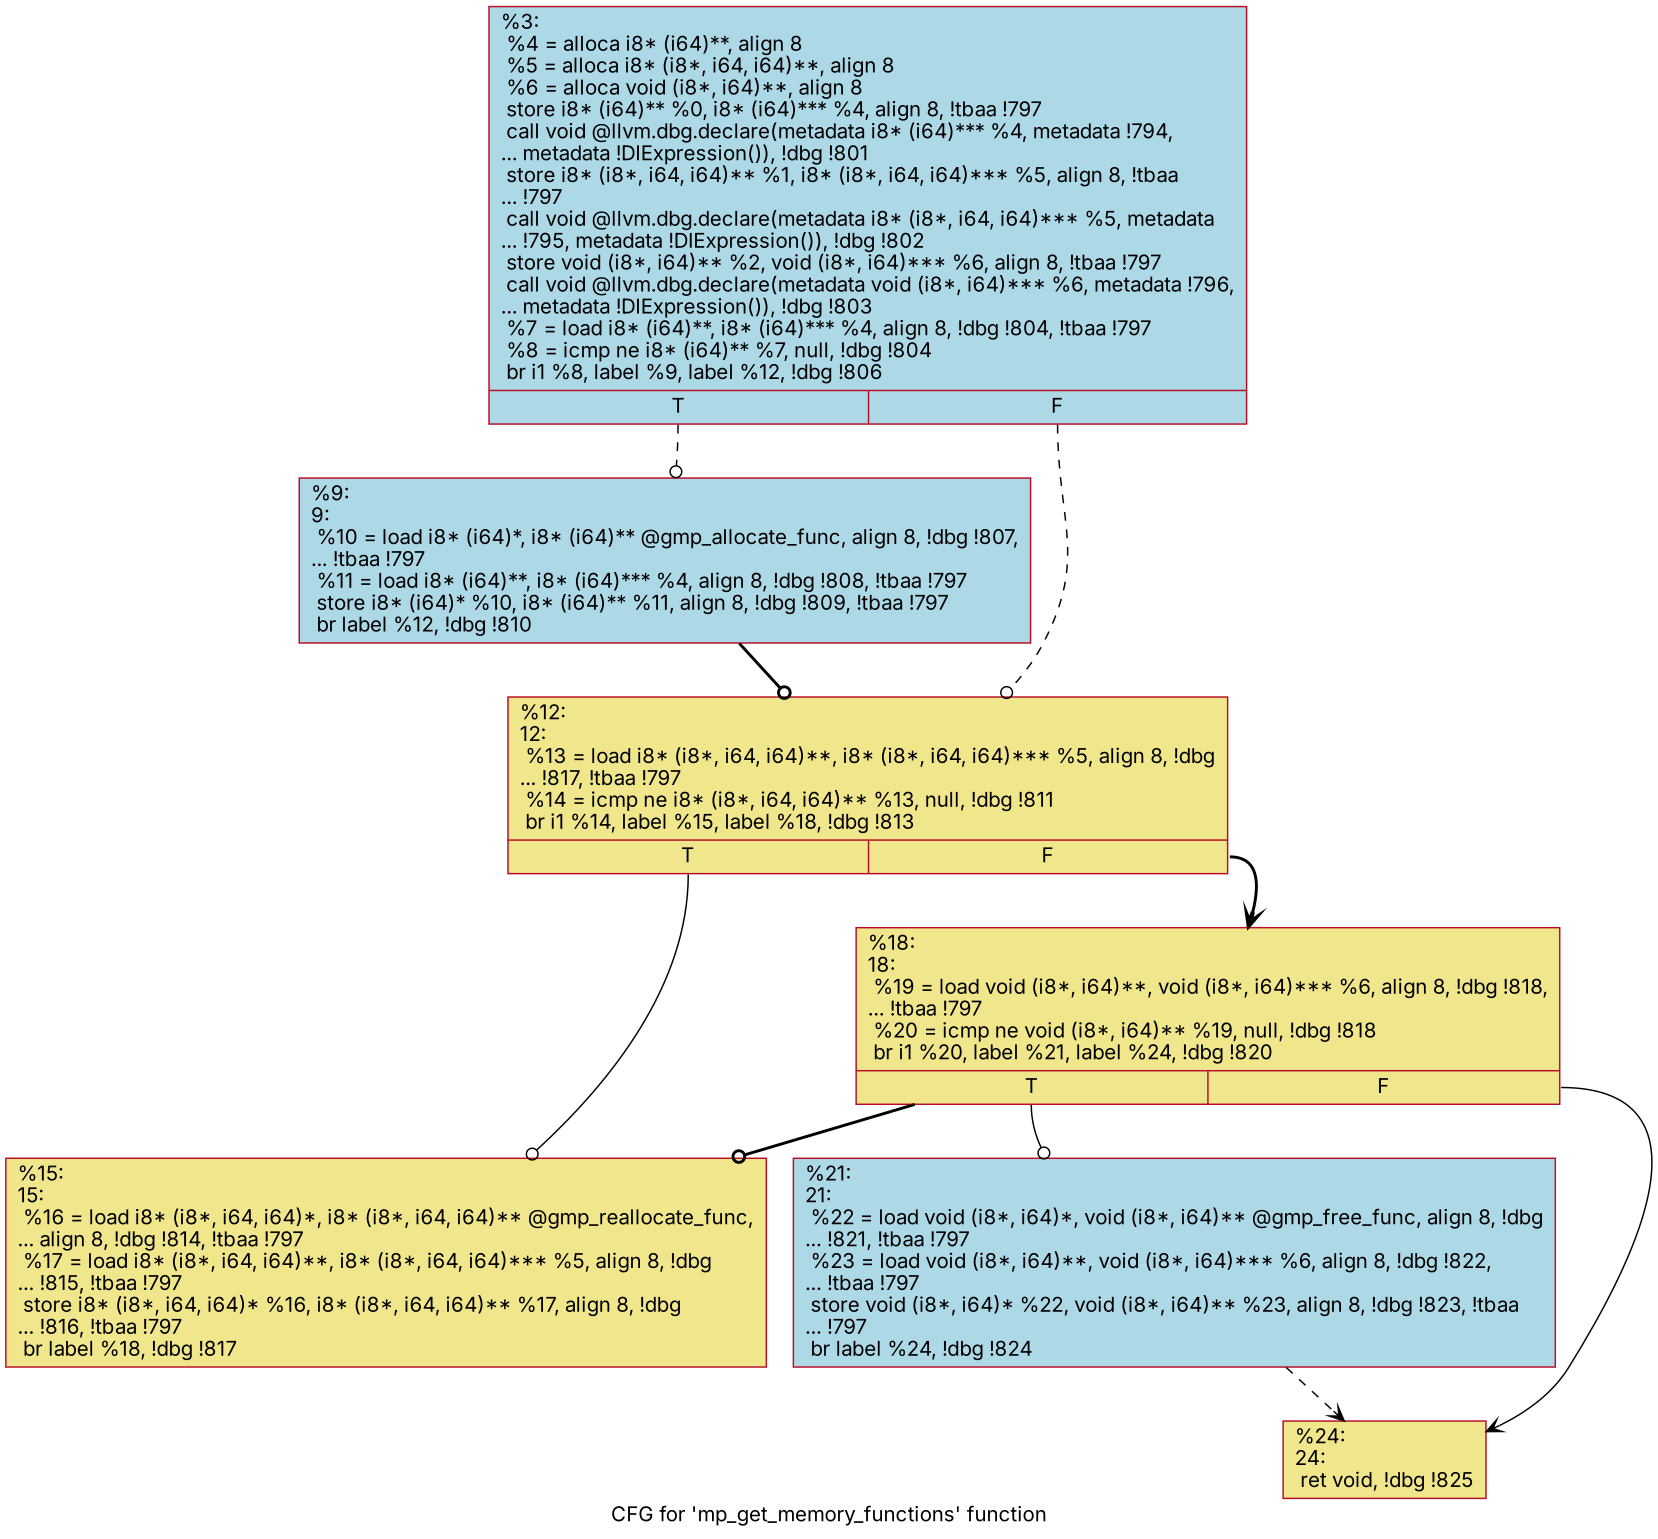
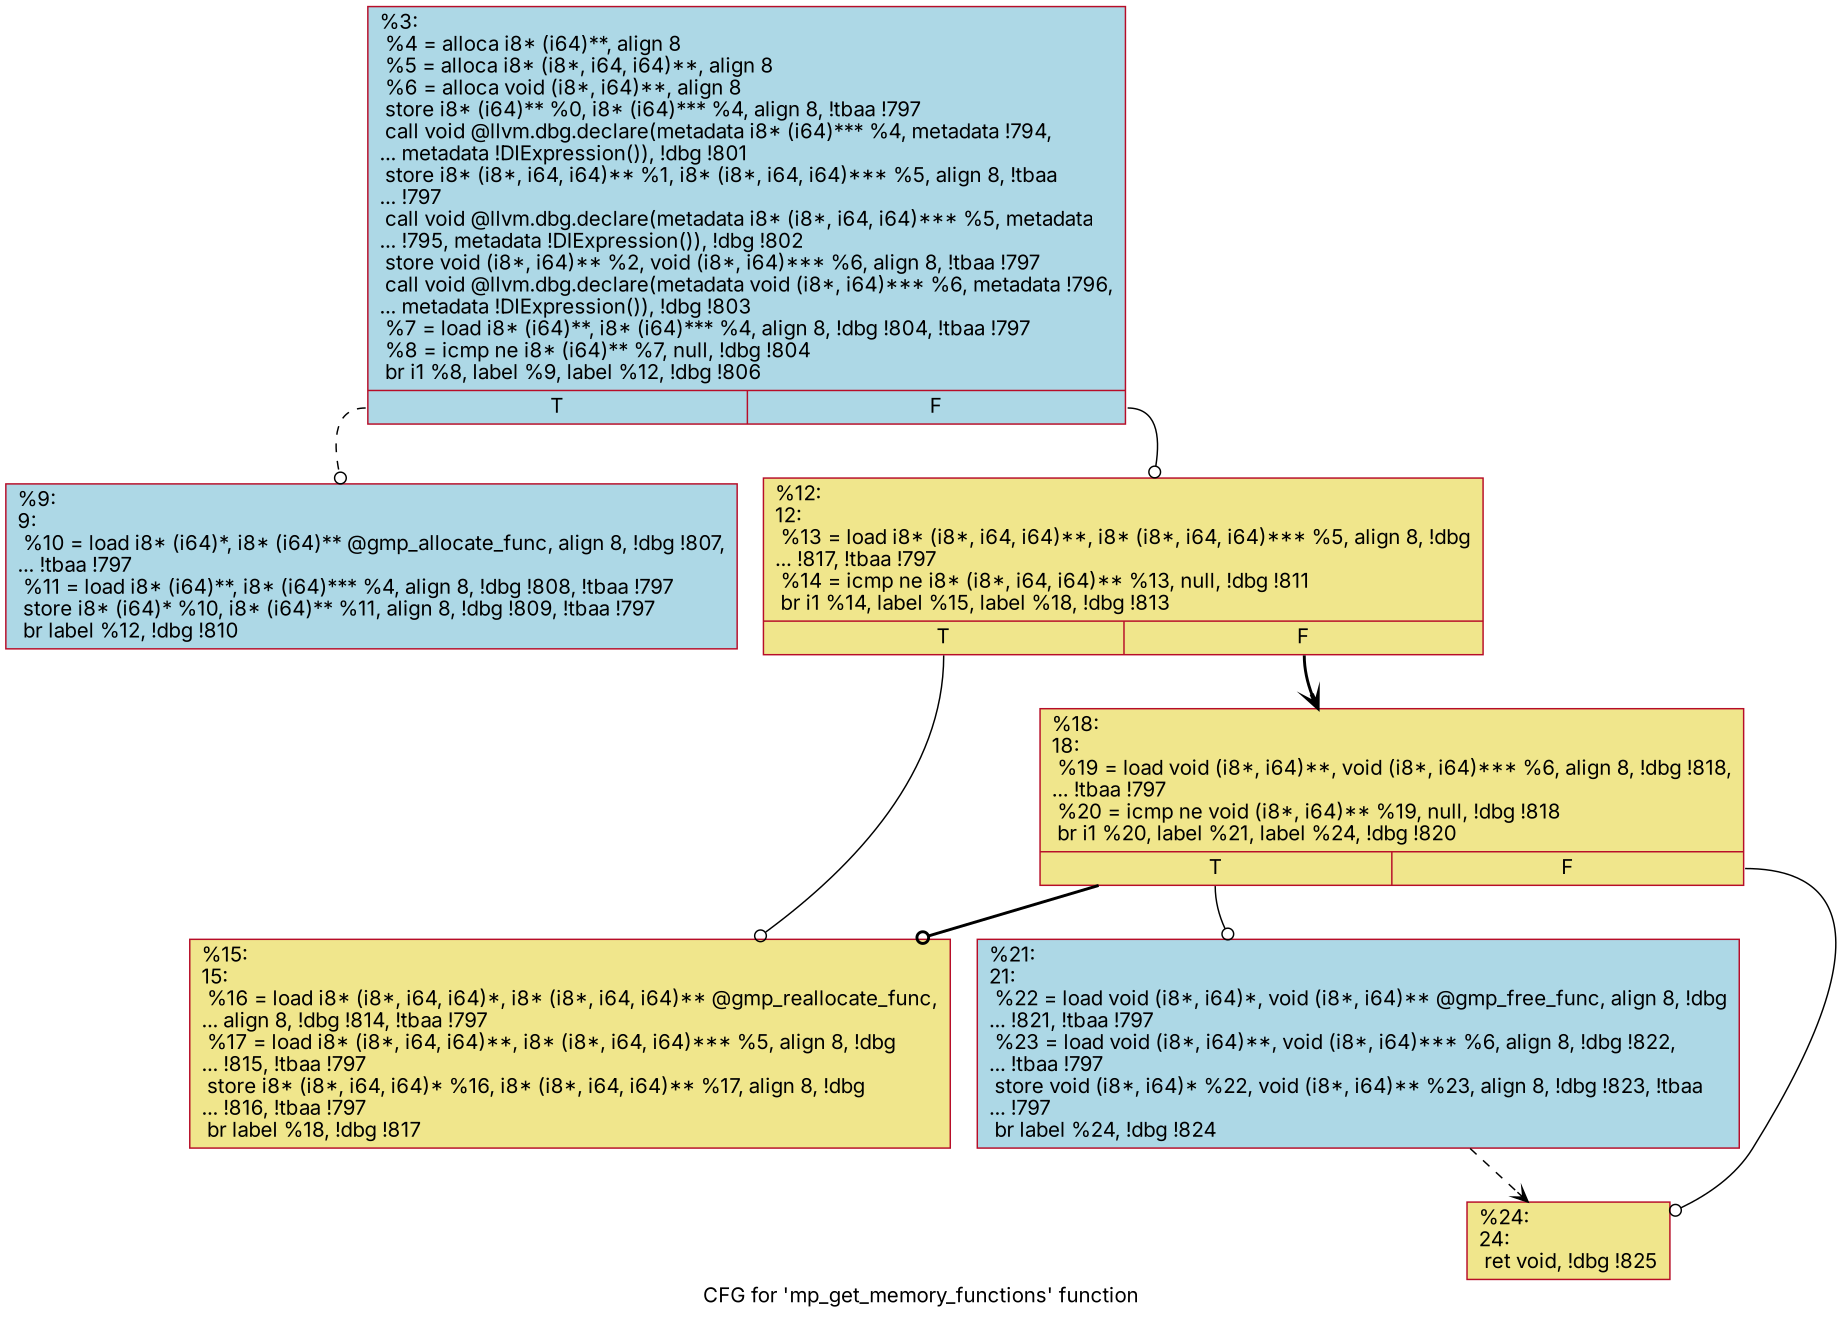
(1067, 564) -> (1155, 429)
(760, 666) -> none
(1630, 1250) -> (1813, 1032)
